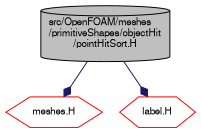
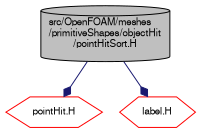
(54, 112) -> (54, 112)
